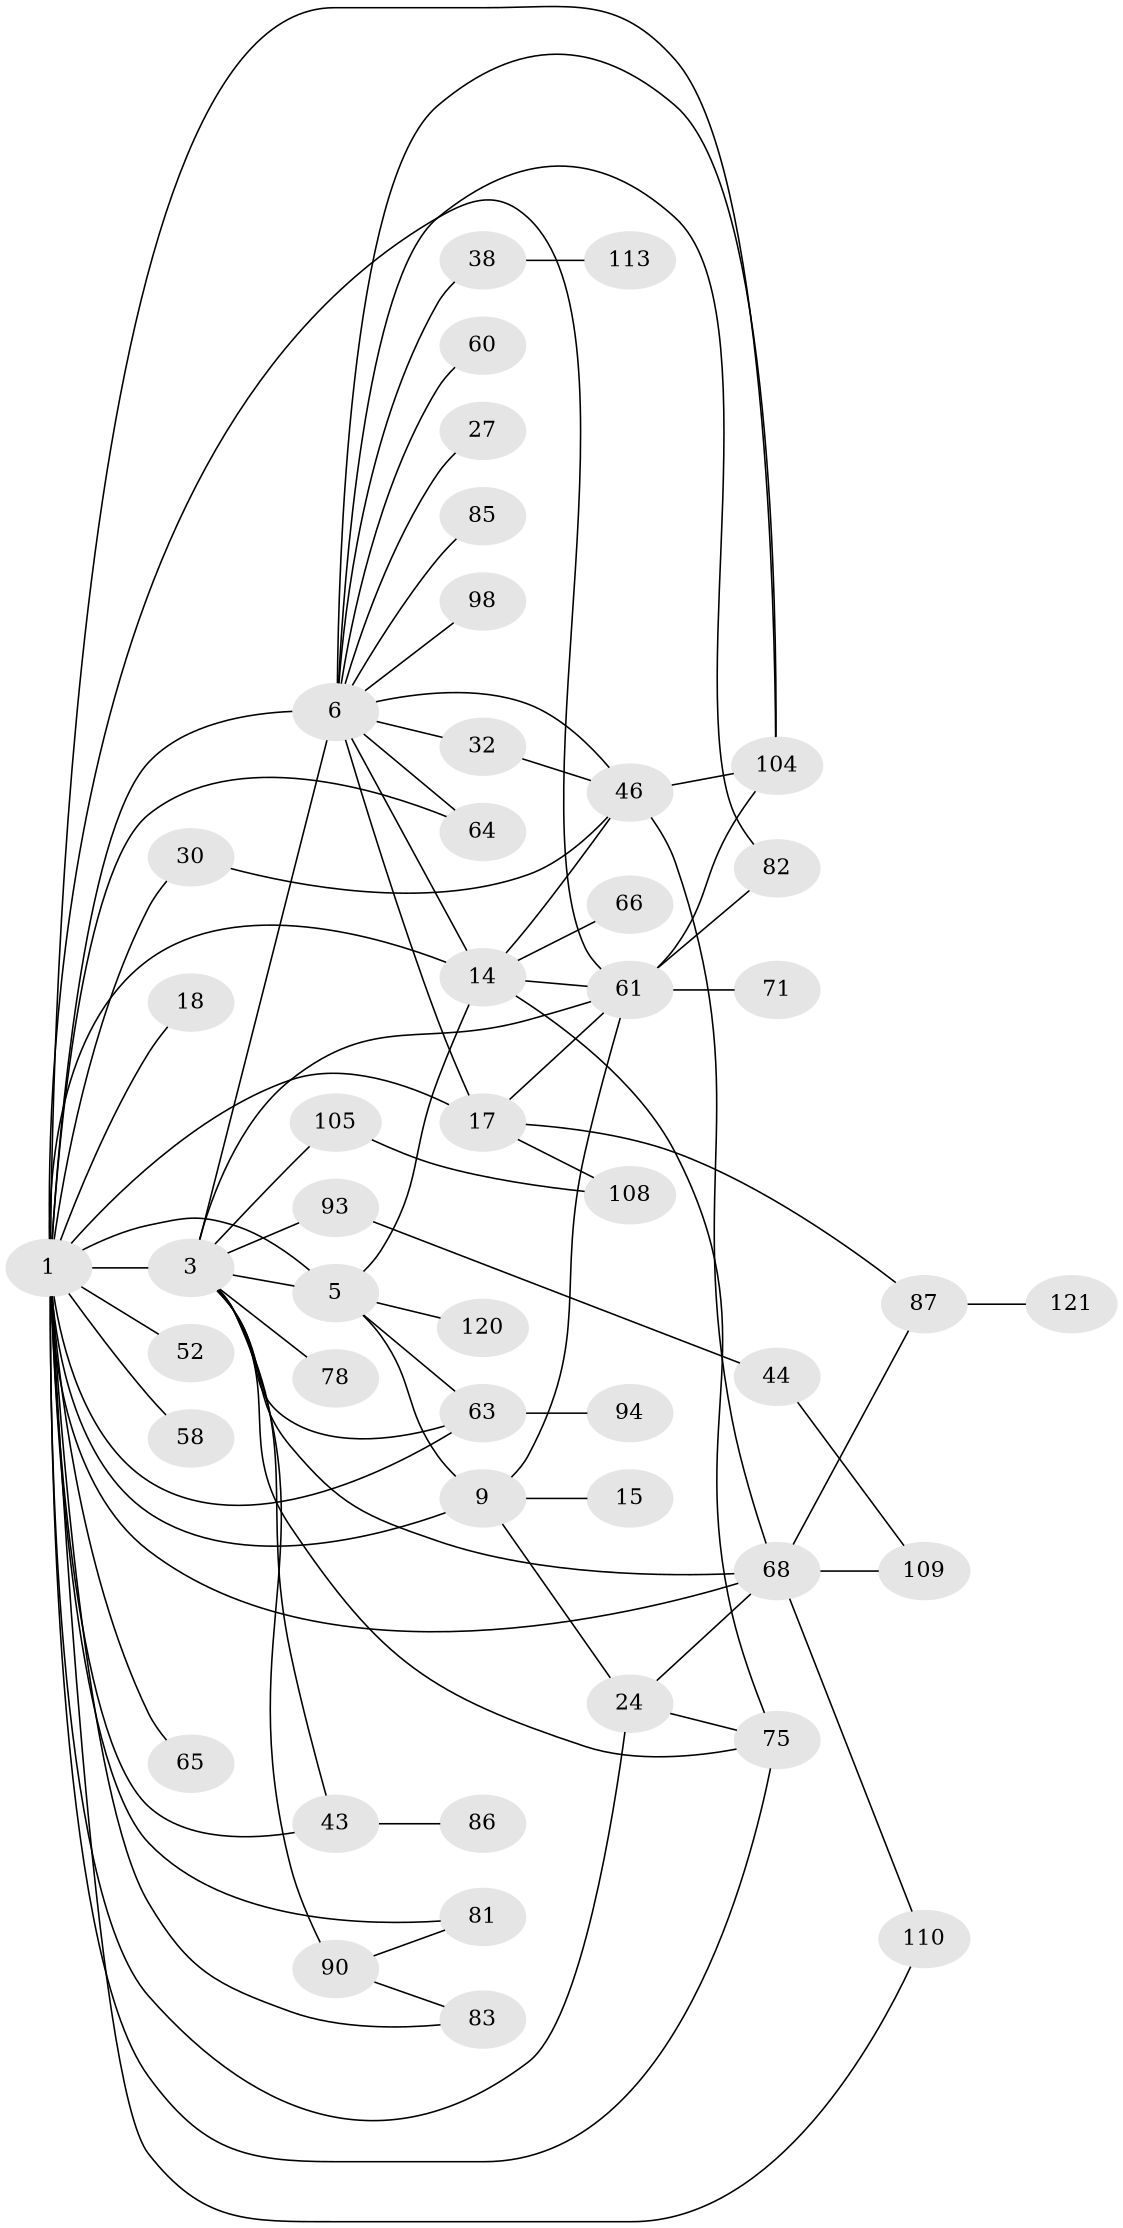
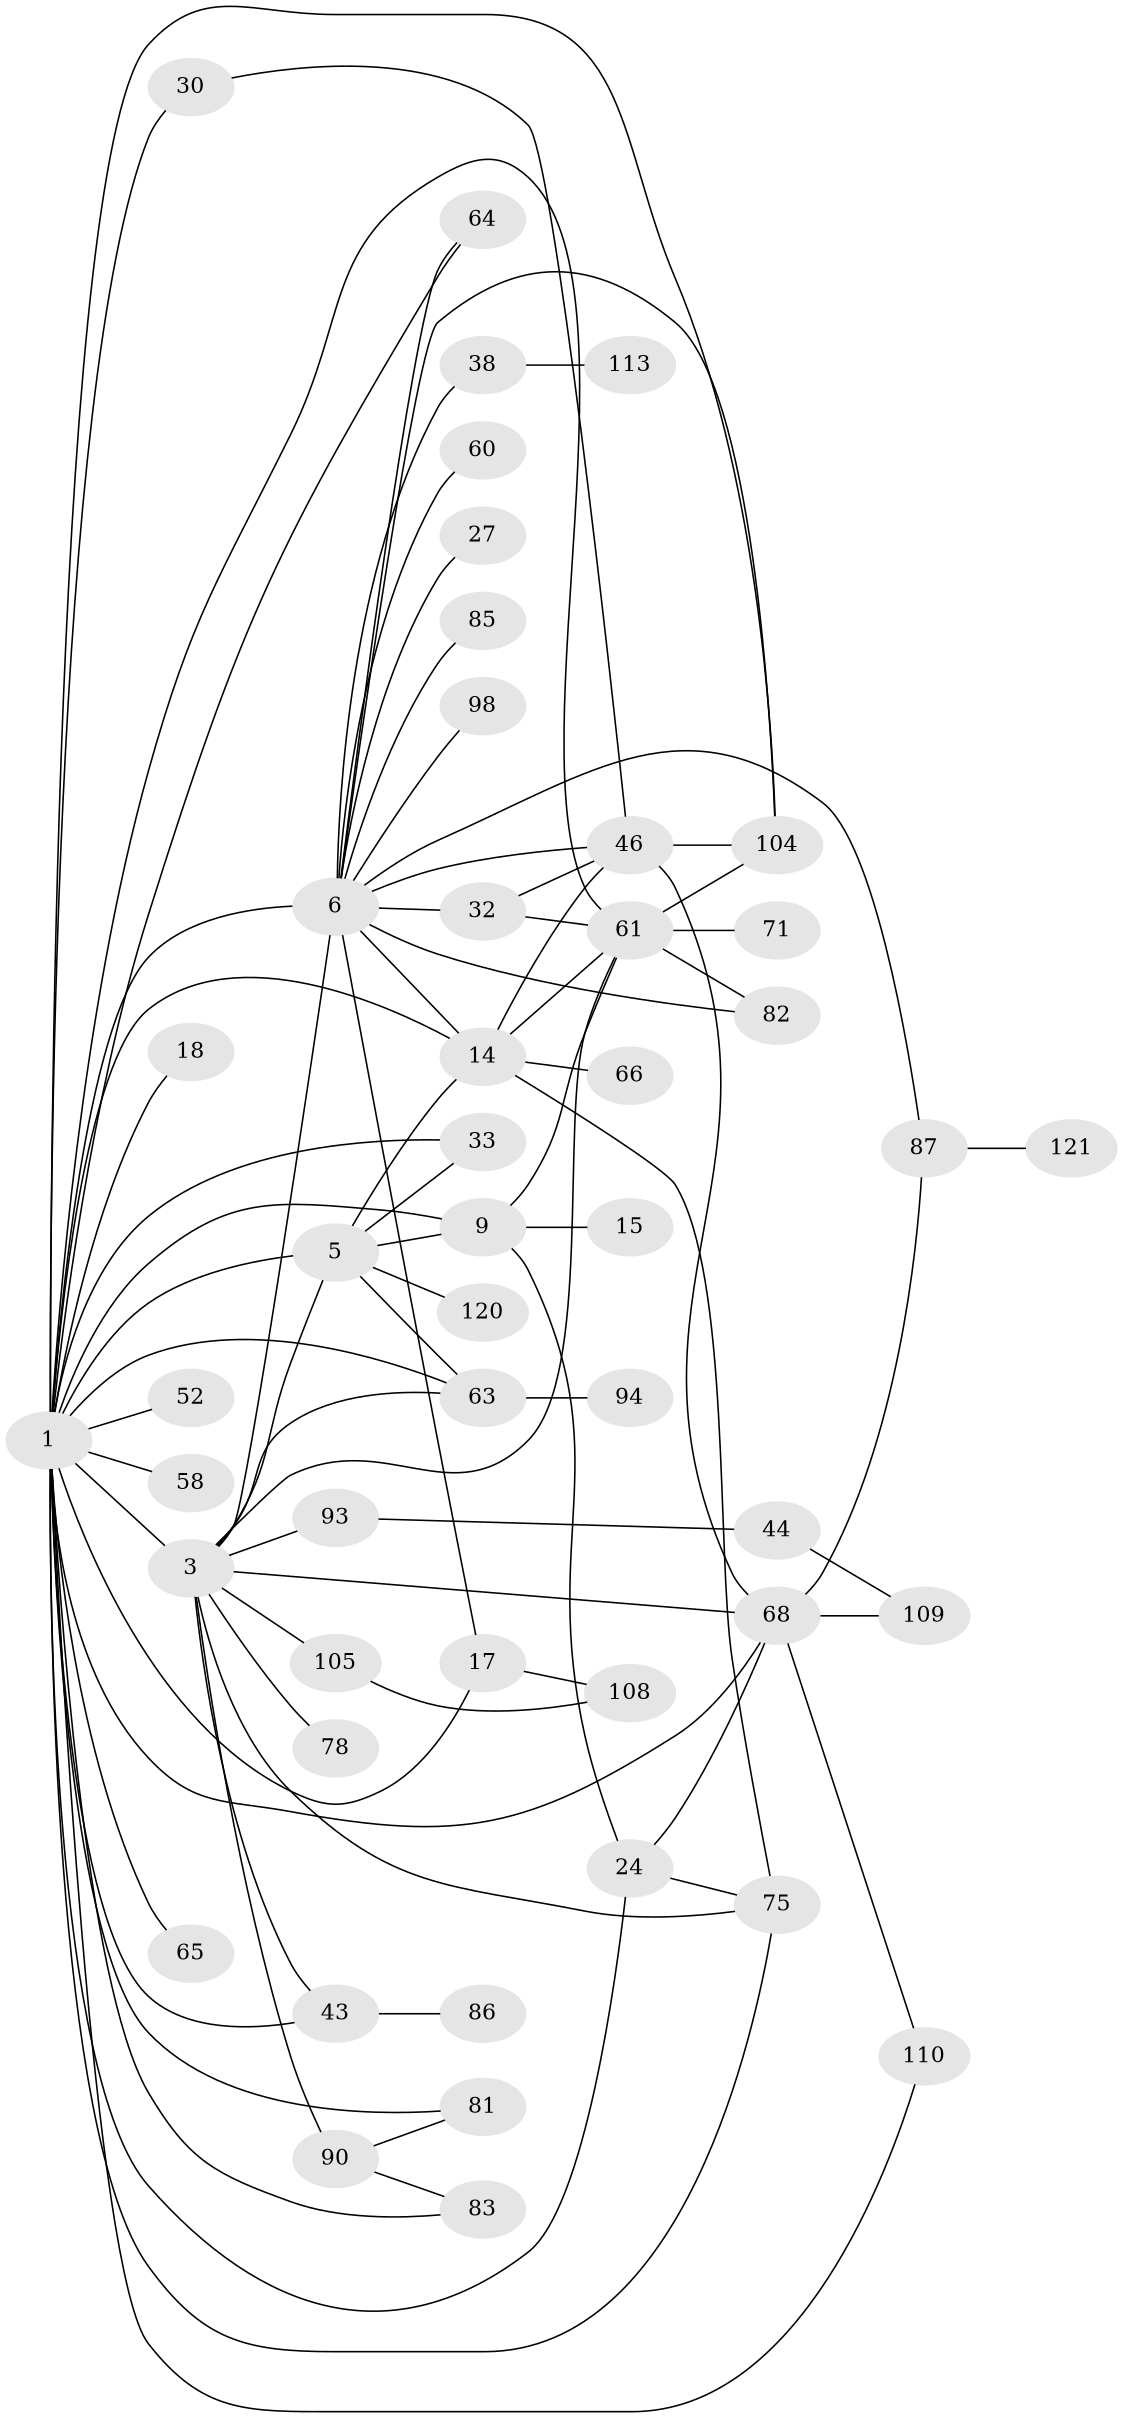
(557, 1056) -> (549, 920)
none -> (483, 1142)
(732, 1178) -> (750, 764)
